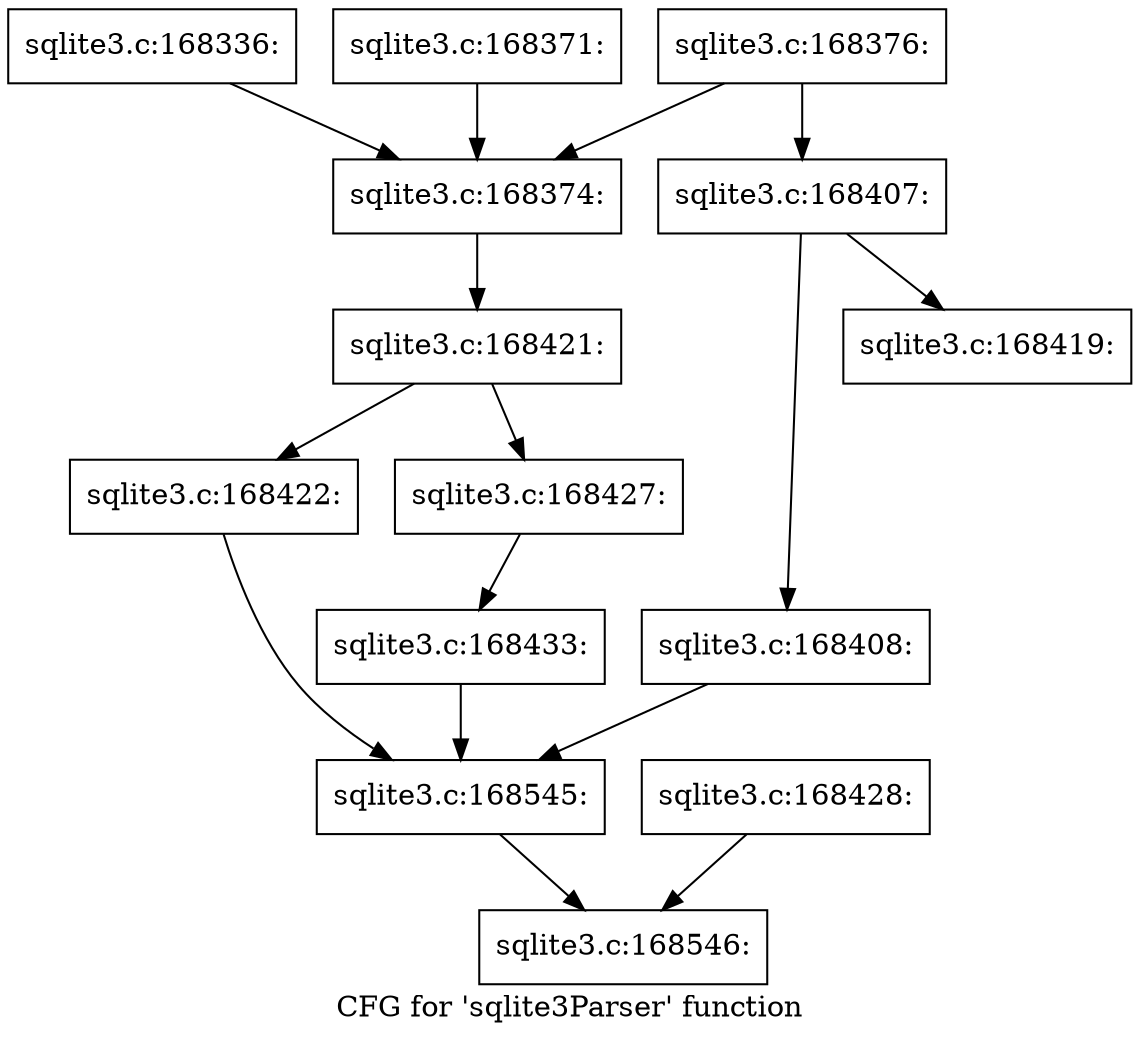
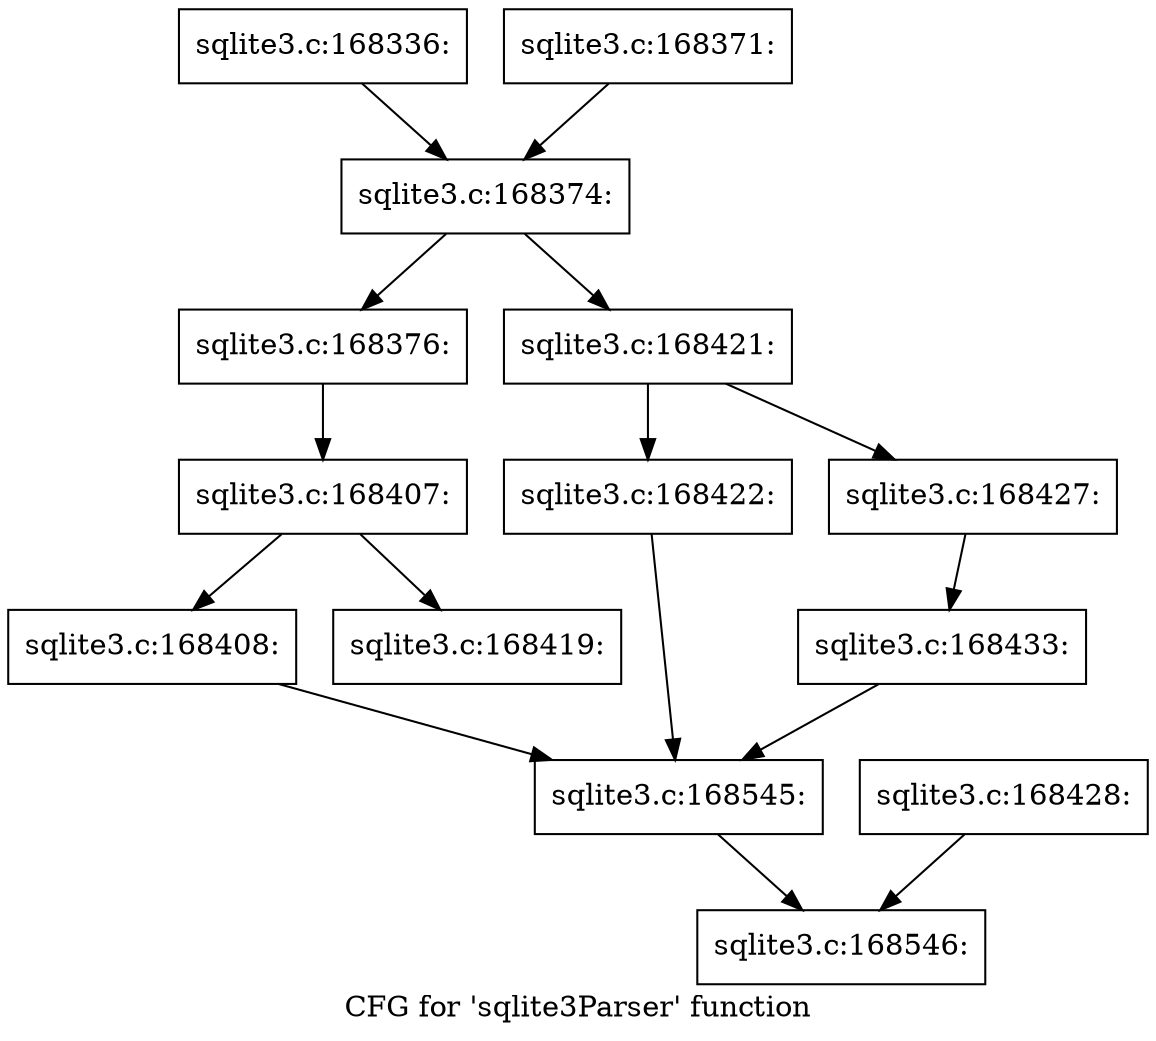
(650, 117) -> (412, 265)
